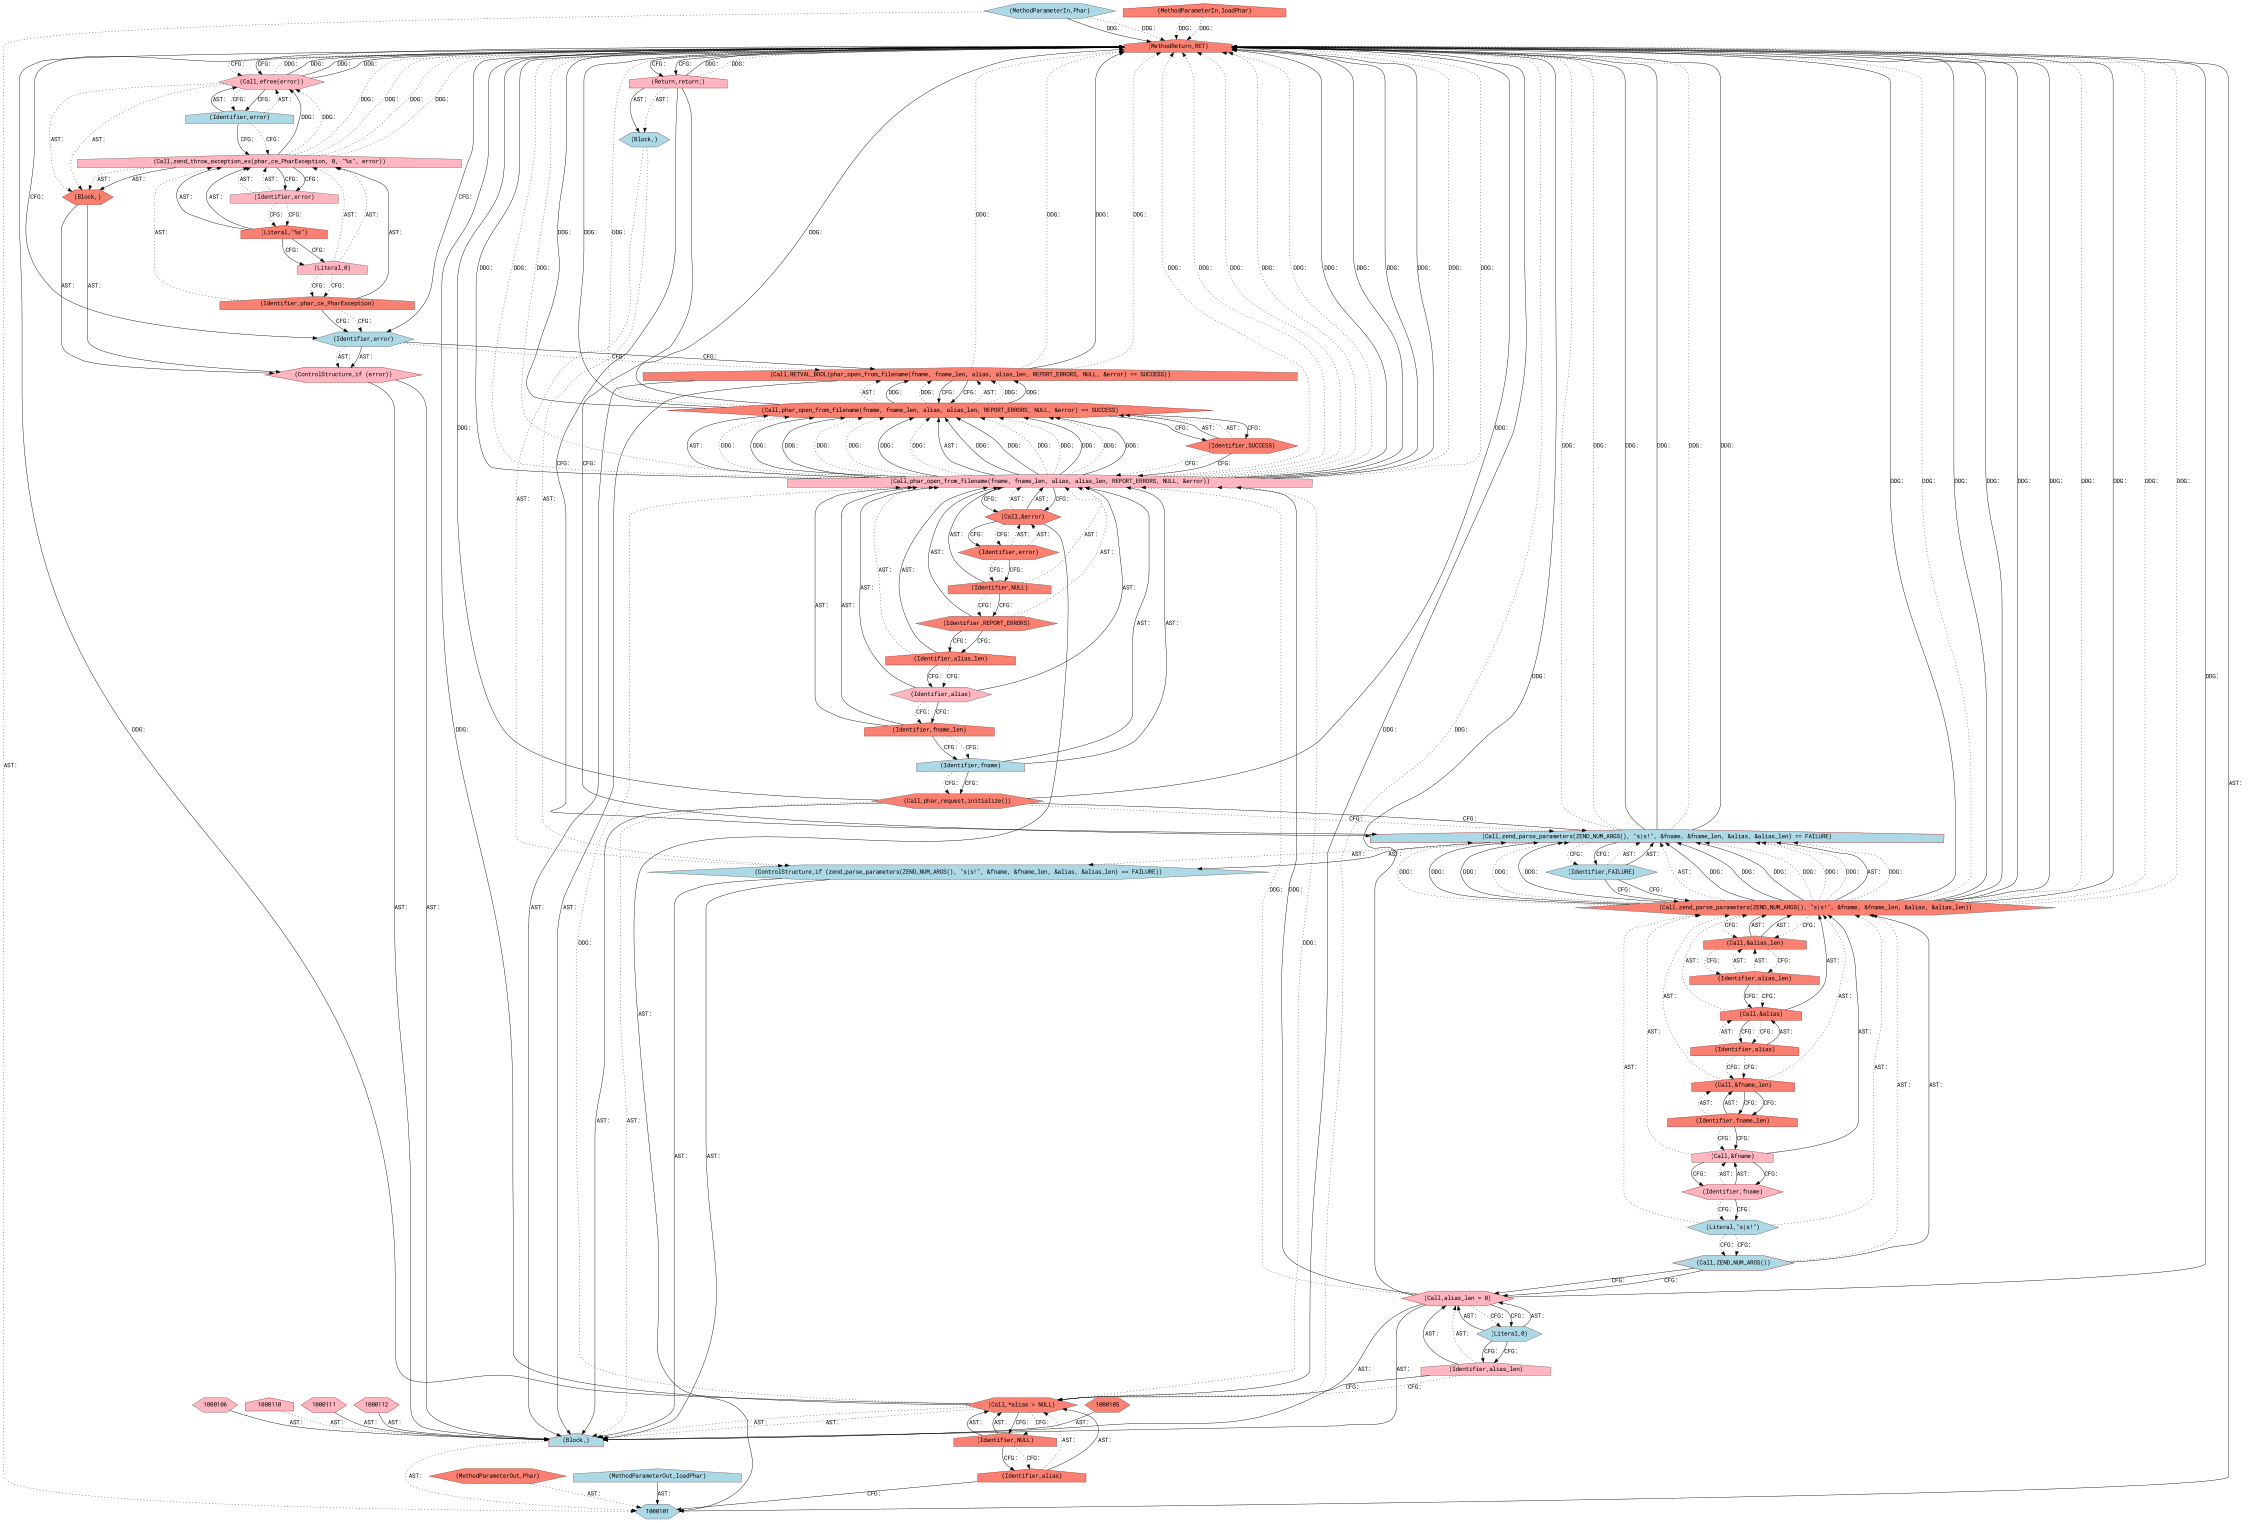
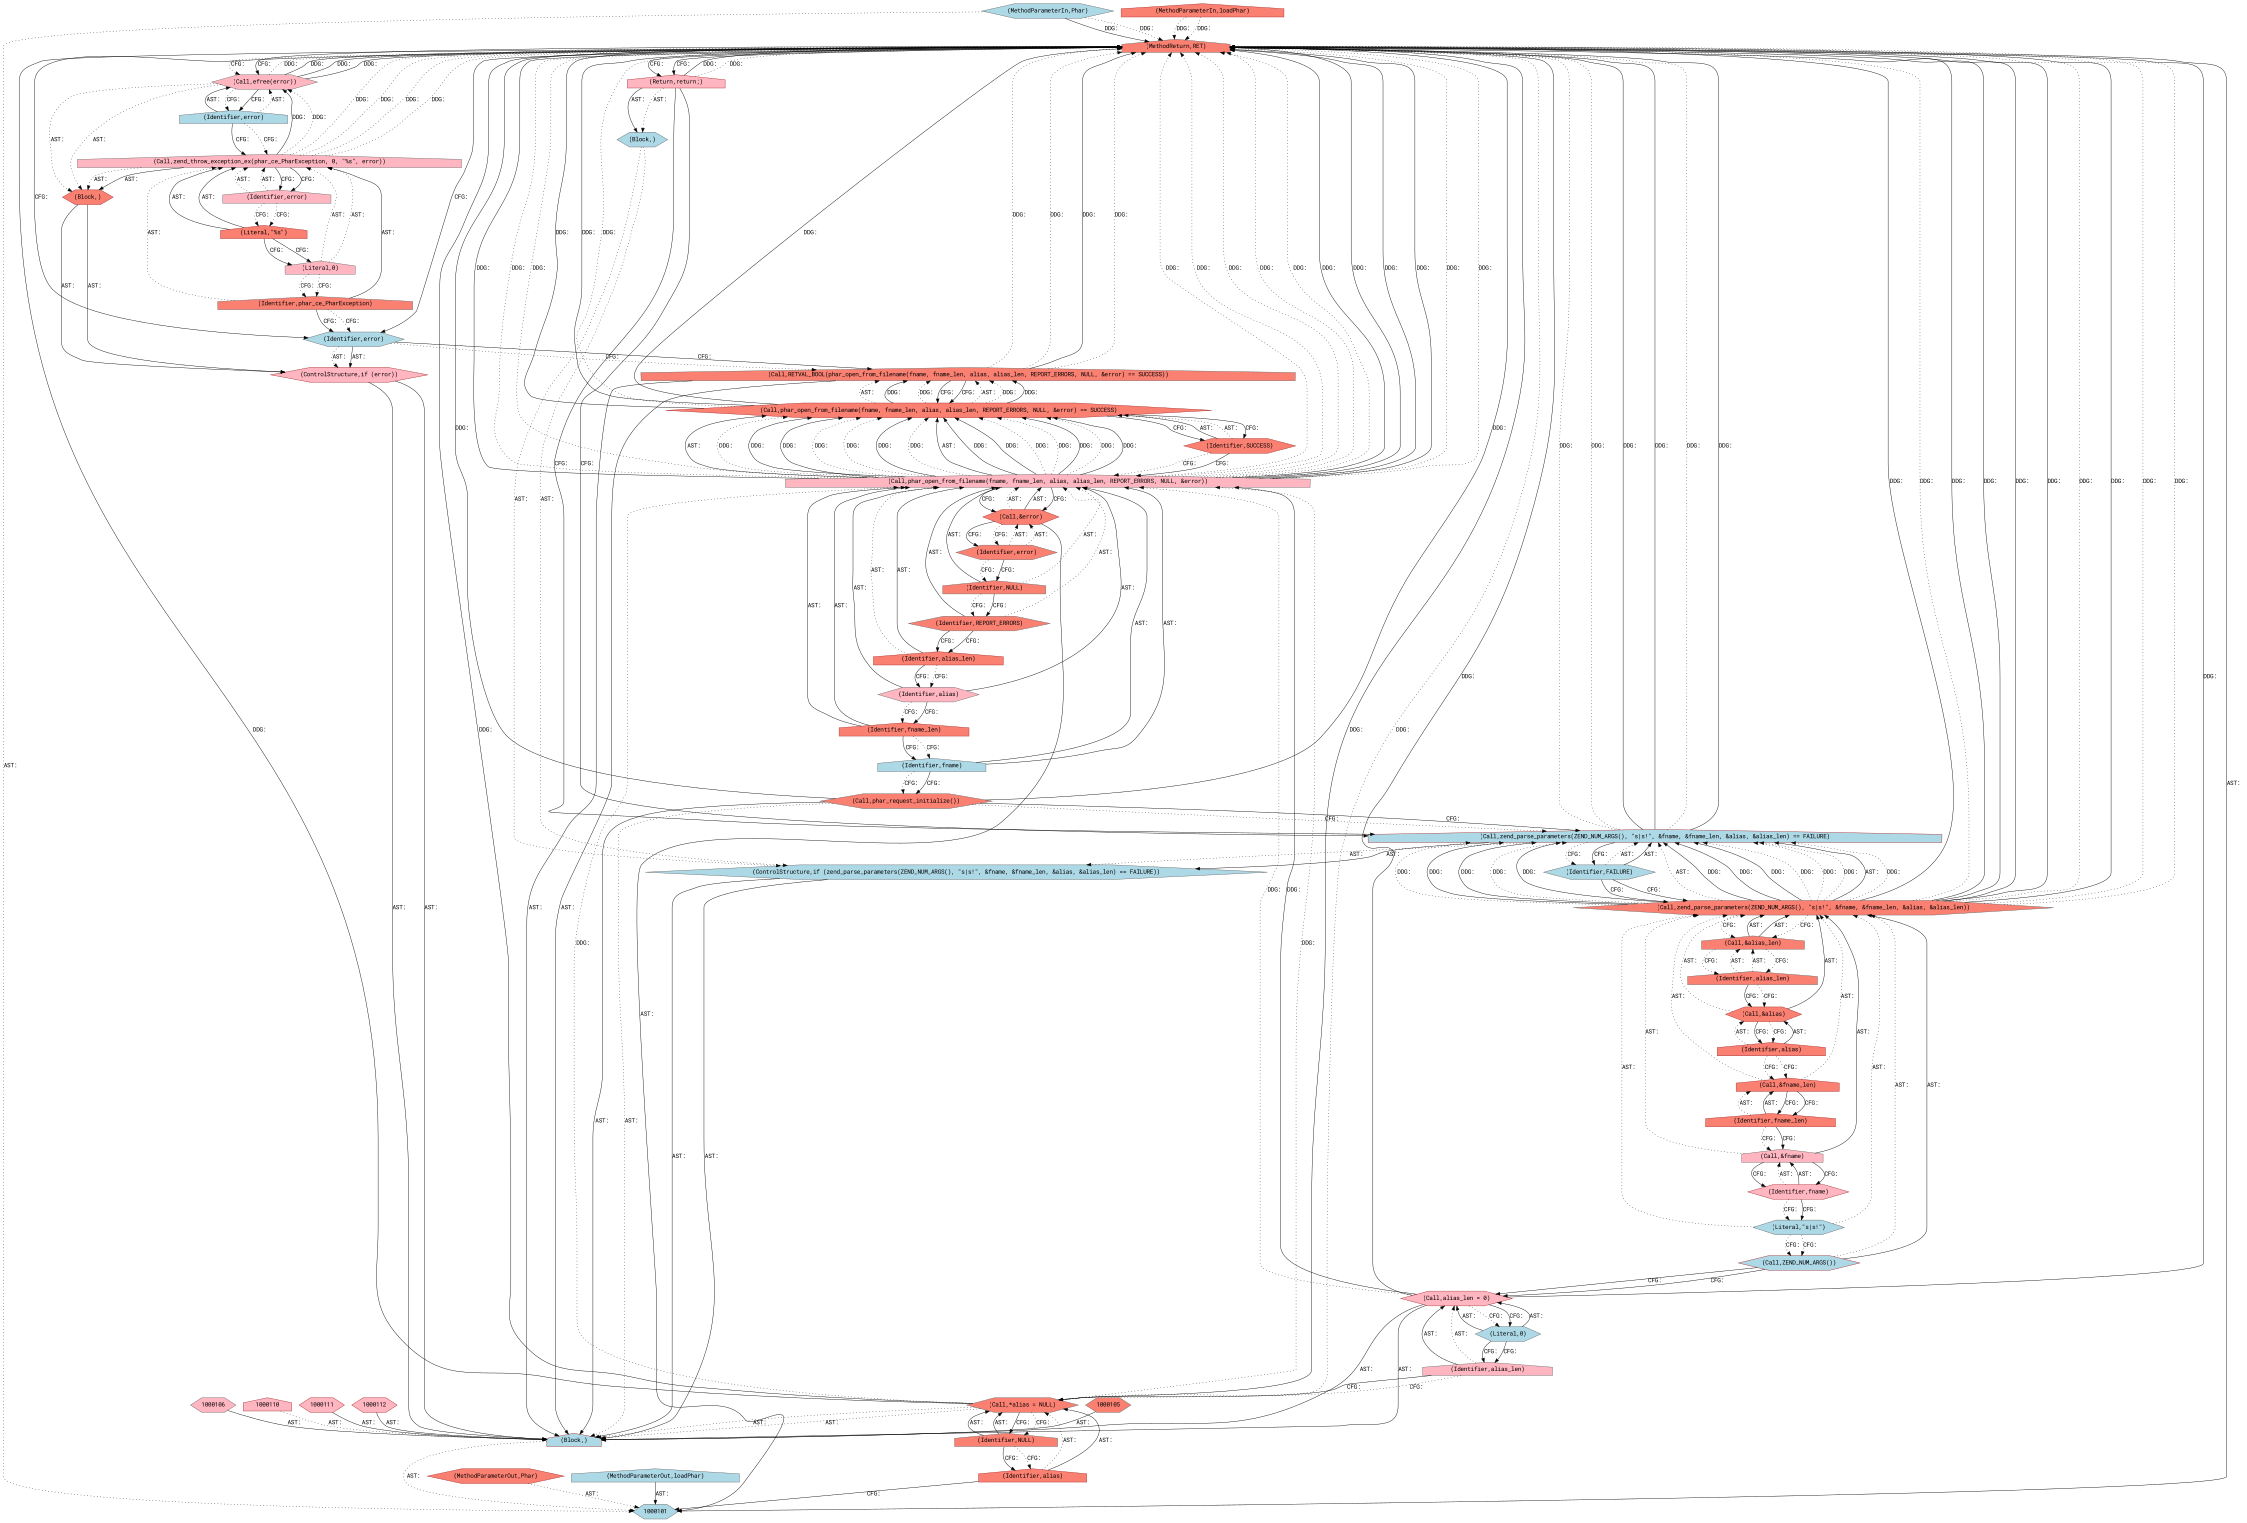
(1761, 1014) -> (1764, 1014)
